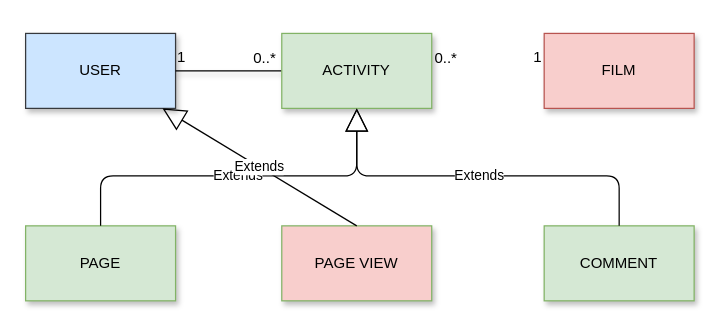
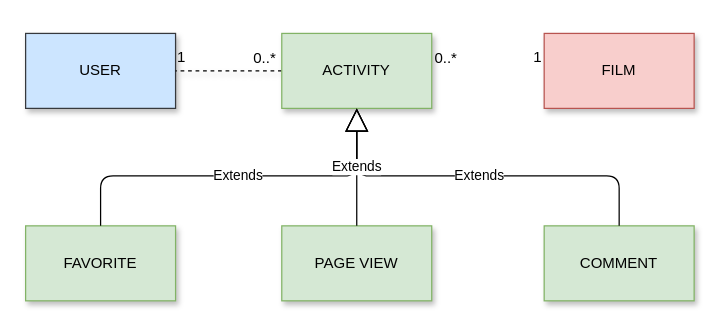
(228, 71) -> (228, 71)
(226, 146) -> (357, 199)
(101, 263) -> (101, 263)
(357, 263) -> (357, 263)
